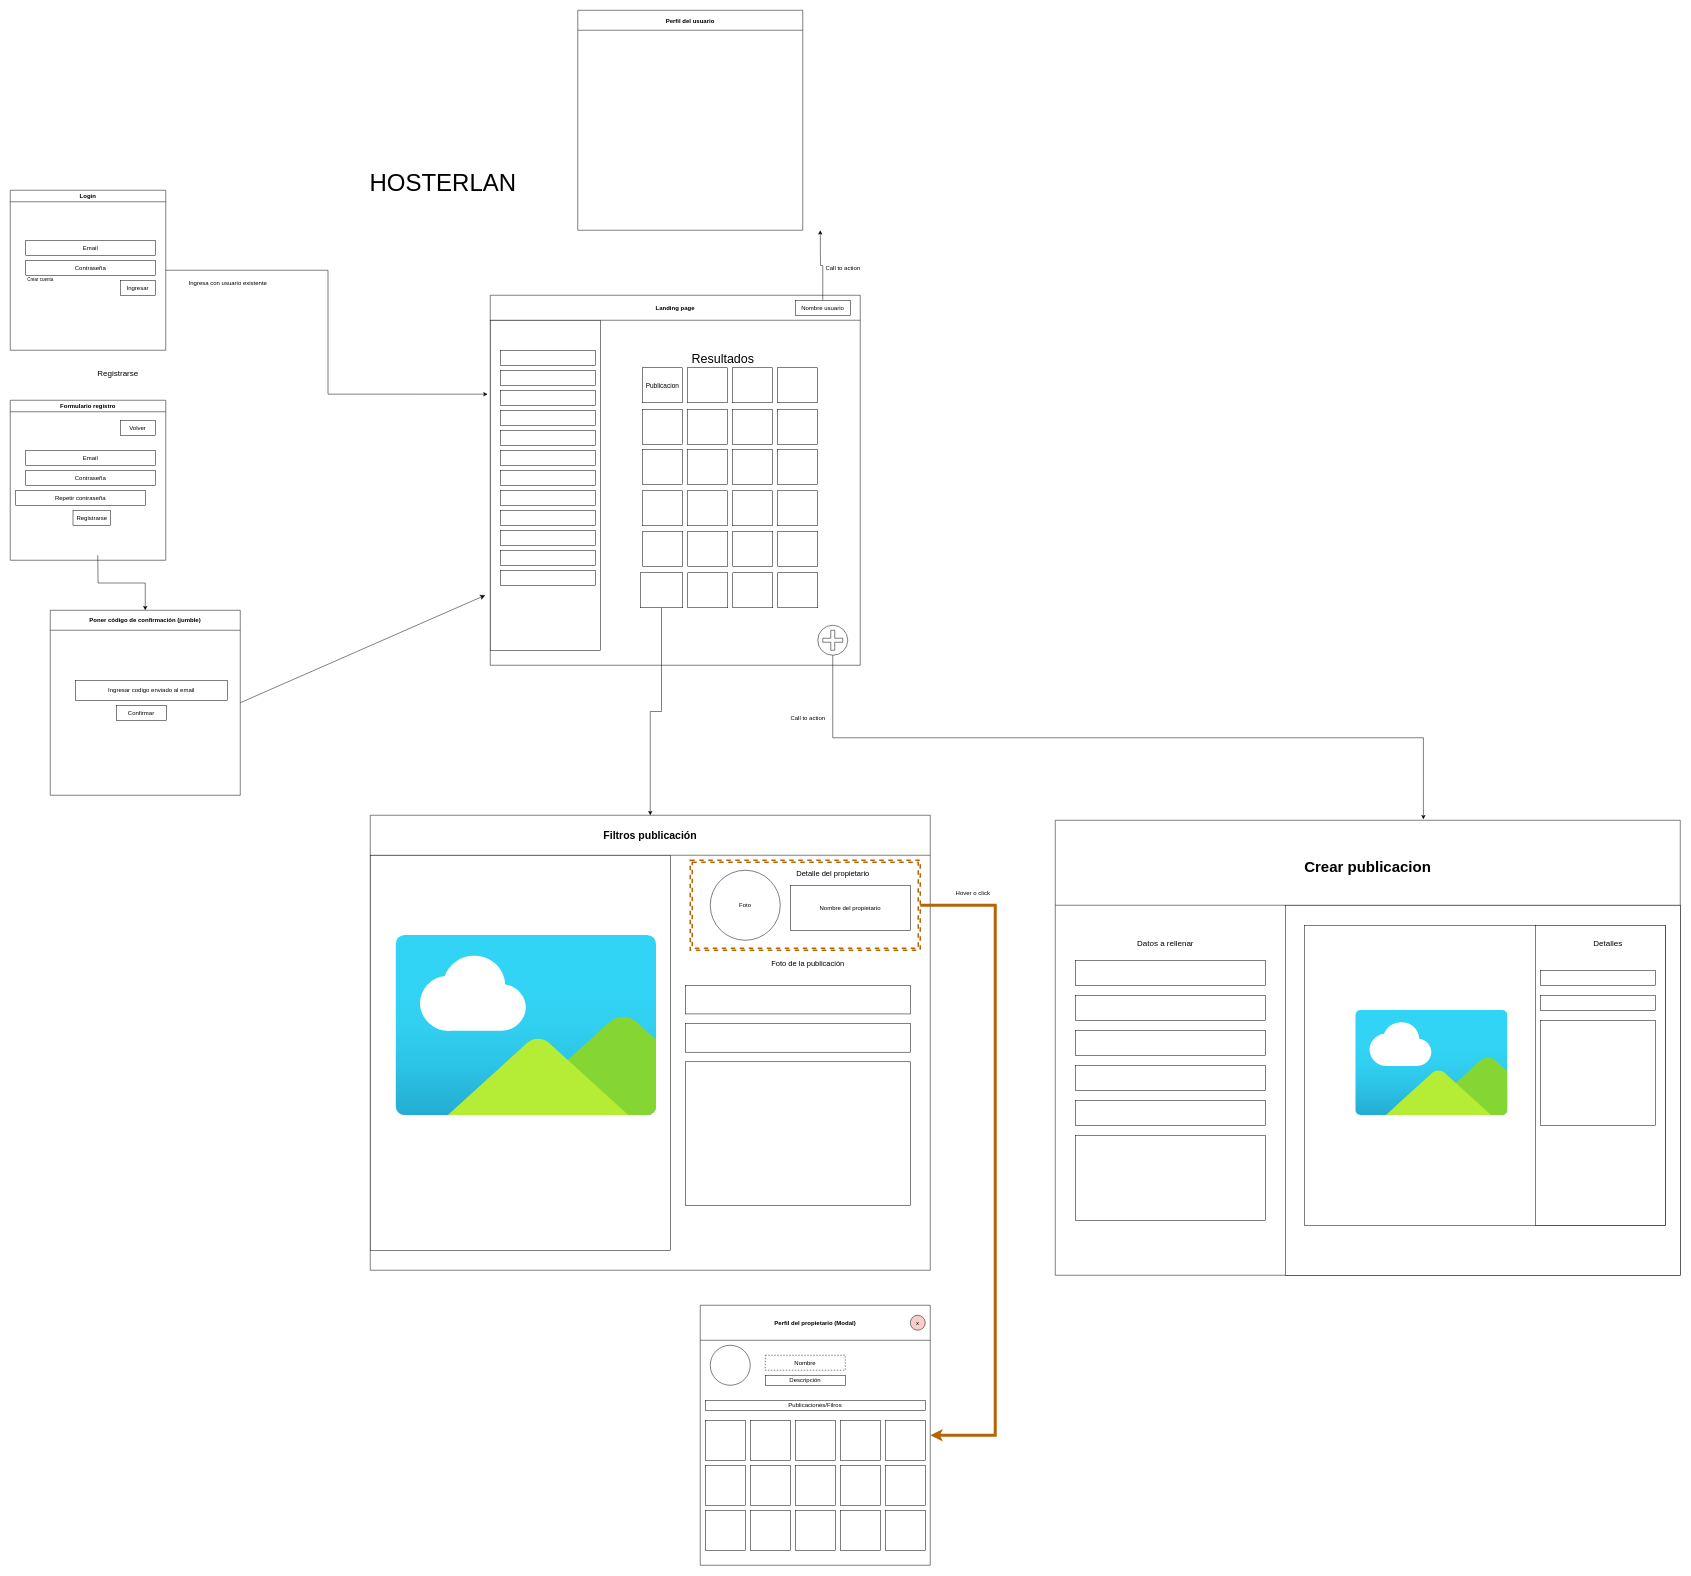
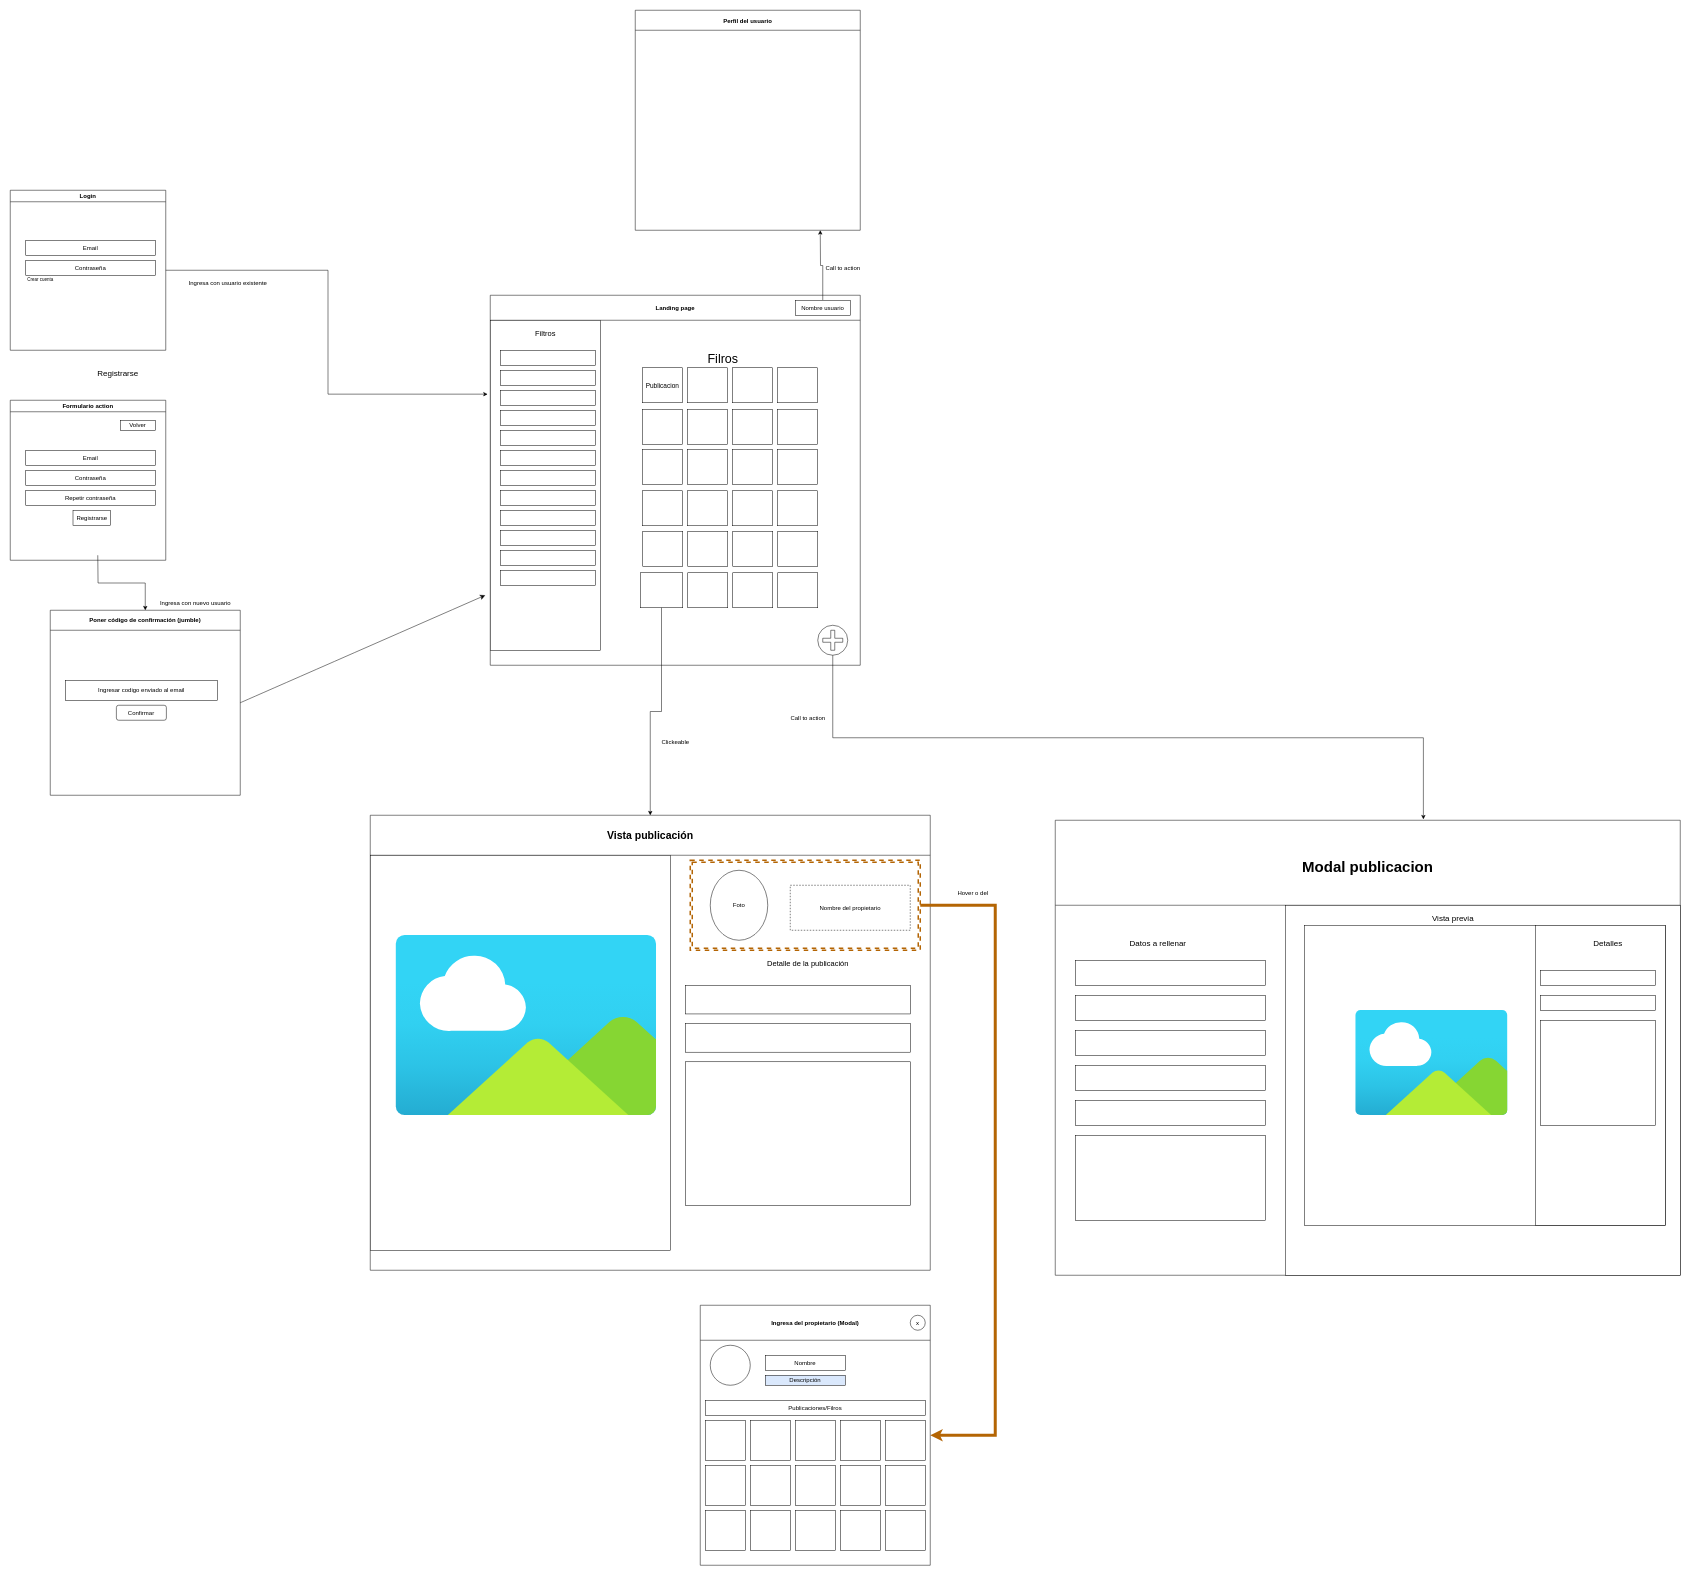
(690, 120) -> (748, 120)
(443, 183) -> none
(138, 288) -> none
none -> (545, 333)
(723, 358) -> (723, 358)
(88, 406) -> (88, 406)
(138, 428) -> (138, 425)
(81, 498) -> (91, 498)
none -> (195, 603)
(151, 690) -> (141, 690)
(141, 713) -> (141, 713)
none -> (675, 742)
(650, 835) -> (650, 835)
(1368, 863) -> (1368, 863)
(833, 873) -> none
(973, 893) -> (973, 893)
(745, 905) -> (739, 905)
(850, 908) -> (850, 908)
none -> (1453, 918)
(1165, 943) -> (1158, 943)
(808, 963) -> (808, 963)
(815, 1323) -> (815, 1323)
(918, 1323) -> (918, 1323)
(805, 1363) -> (805, 1363)
(805, 1380) -> (805, 1380)
(815, 1405) -> (815, 1408)
